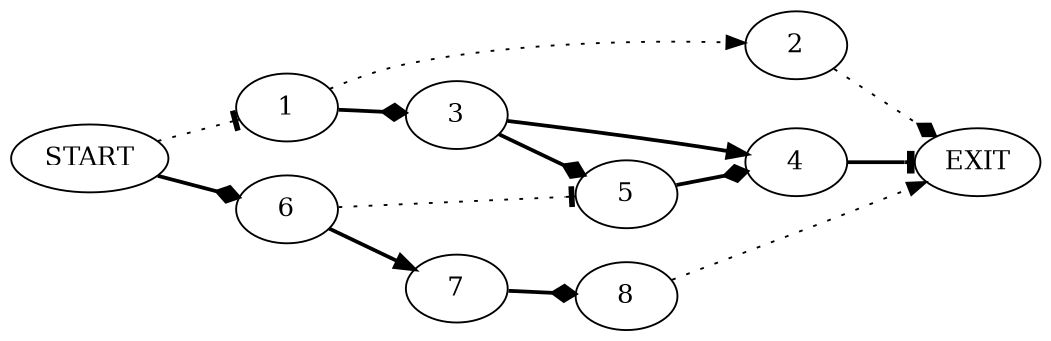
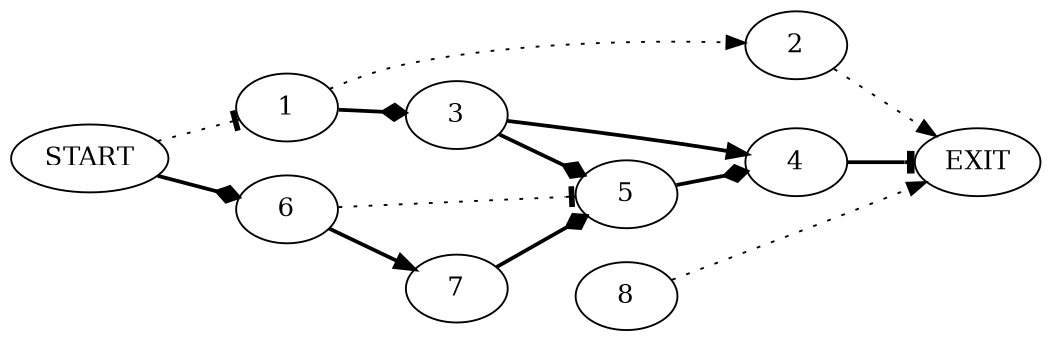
(877, 97) -> (877, 97)
(531, 292) -> (531, 247)
